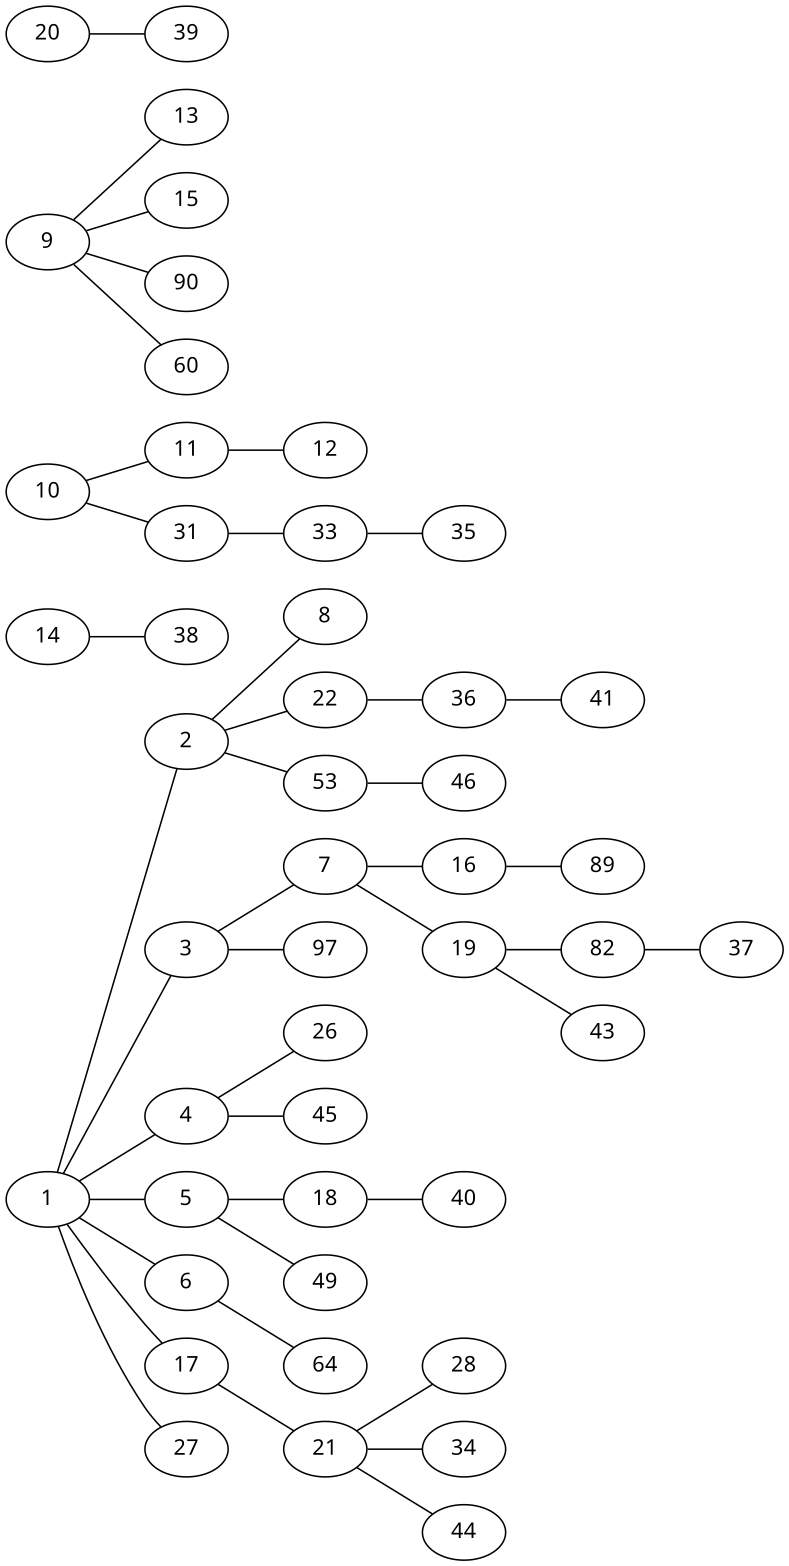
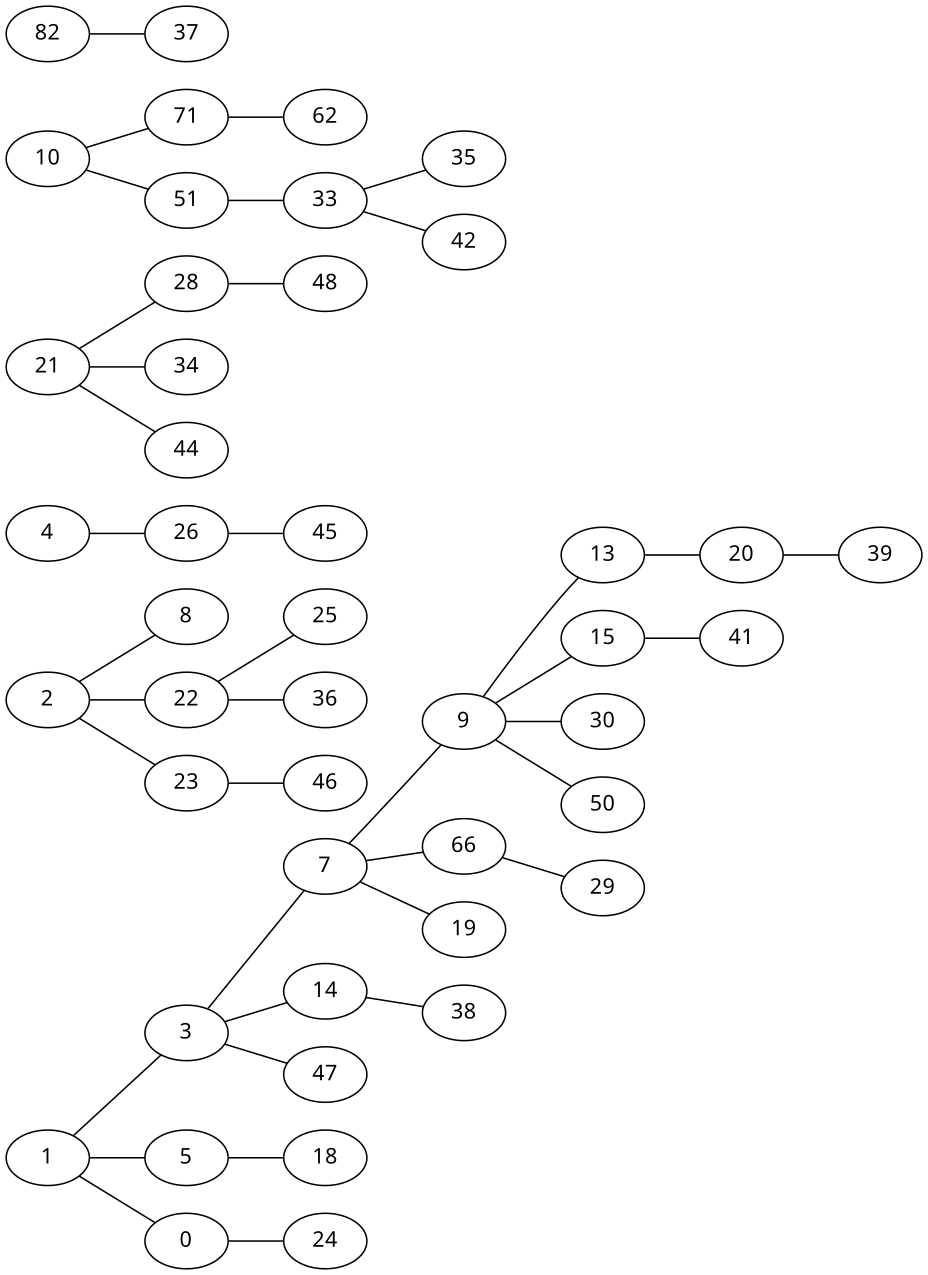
none -> (464, 242)
(187, 284) -> (603, 722)
none -> (325, 284)
(187, 367) -> (603, 805)
(187, 450) -> (187, 117)
(325, 450) -> (325, 117)
(187, 533) -> (187, 200)
none -> (672, 555)
none -> (325, 617)
(534, 700) -> (672, 638)
(325, 783) -> (187, 783)
none -> (395, 794)
(464, 866) -> (464, 846)
(603, 866) -> (603, 888)
(325, 950) -> (325, 1075)
(534, 950) -> none
(117, 970) -> none
none -> (256, 1012)
(603, 1033) -> none
(256, 1116) -> (256, 533)
(117, 1158) -> none
(464, 1199) -> none
(187, 1283) -> (187, 1241)
(325, 1283) -> none
(187, 1366) -> none
(325, 1366) -> (325, 1241)
(187, 1449) -> none
